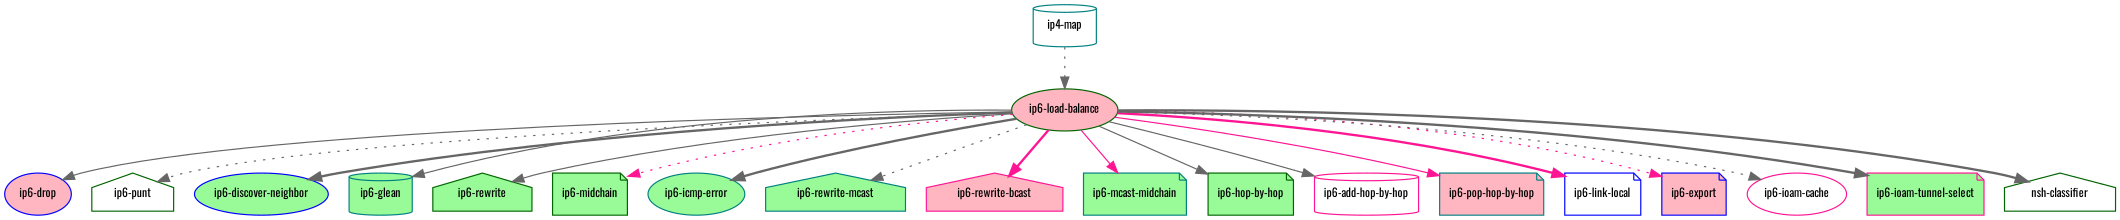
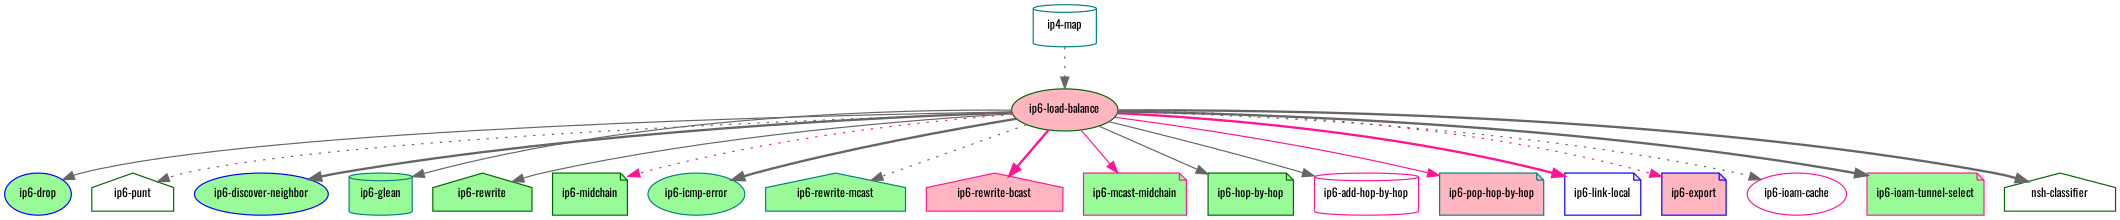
(38, 194) -> (38, 194)
(1135, 194) -> (1135, 194)
